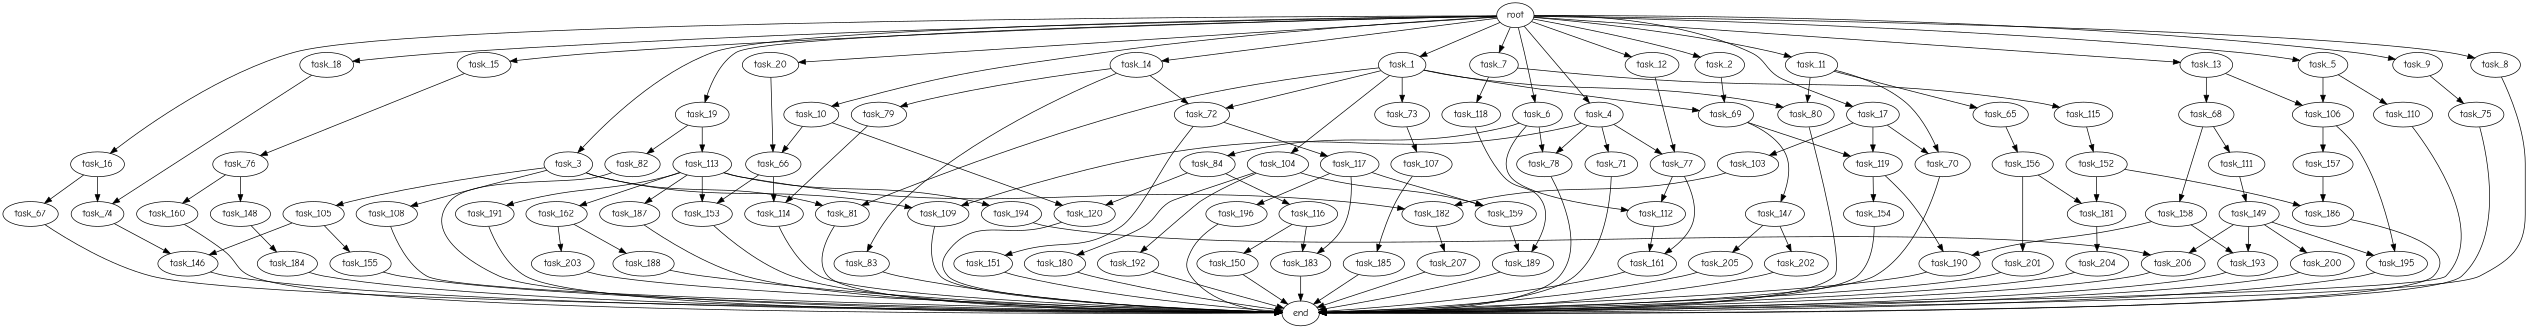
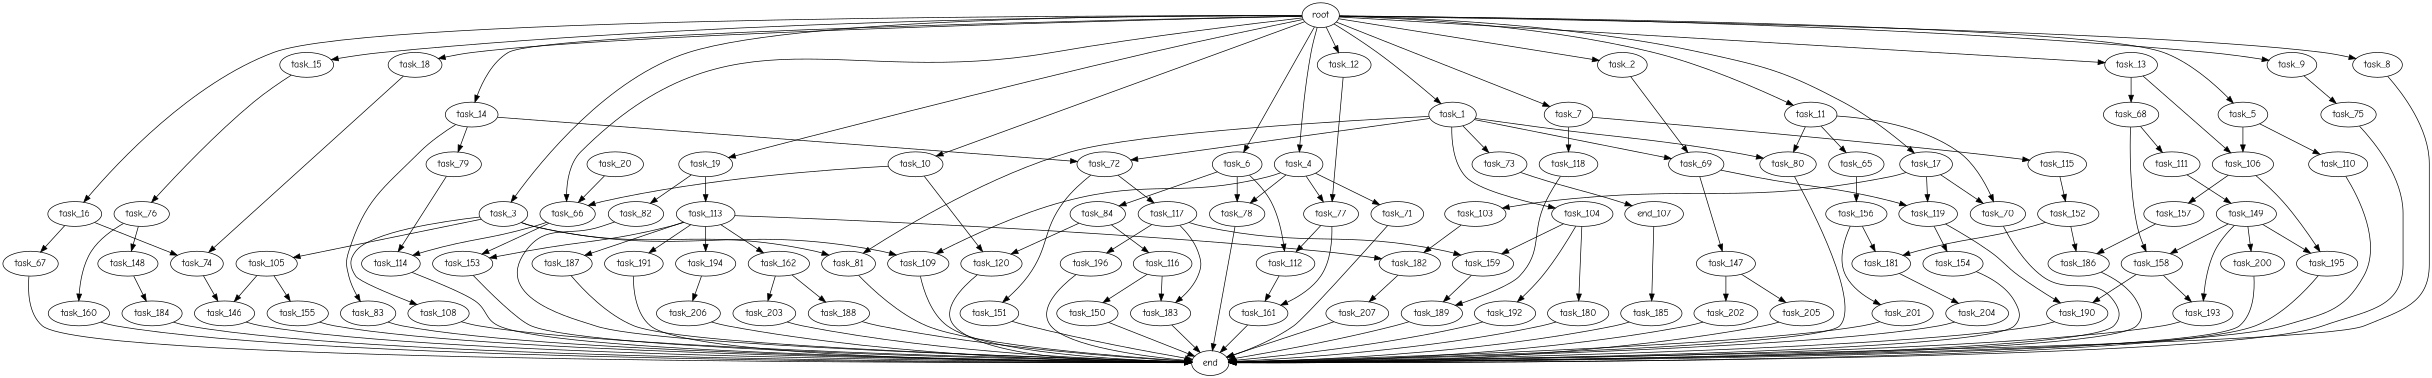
(1151, 39) -> (907, 62)
(1421, 164) -> (1654, 214)
(2216, 236) -> (2202, 237)
